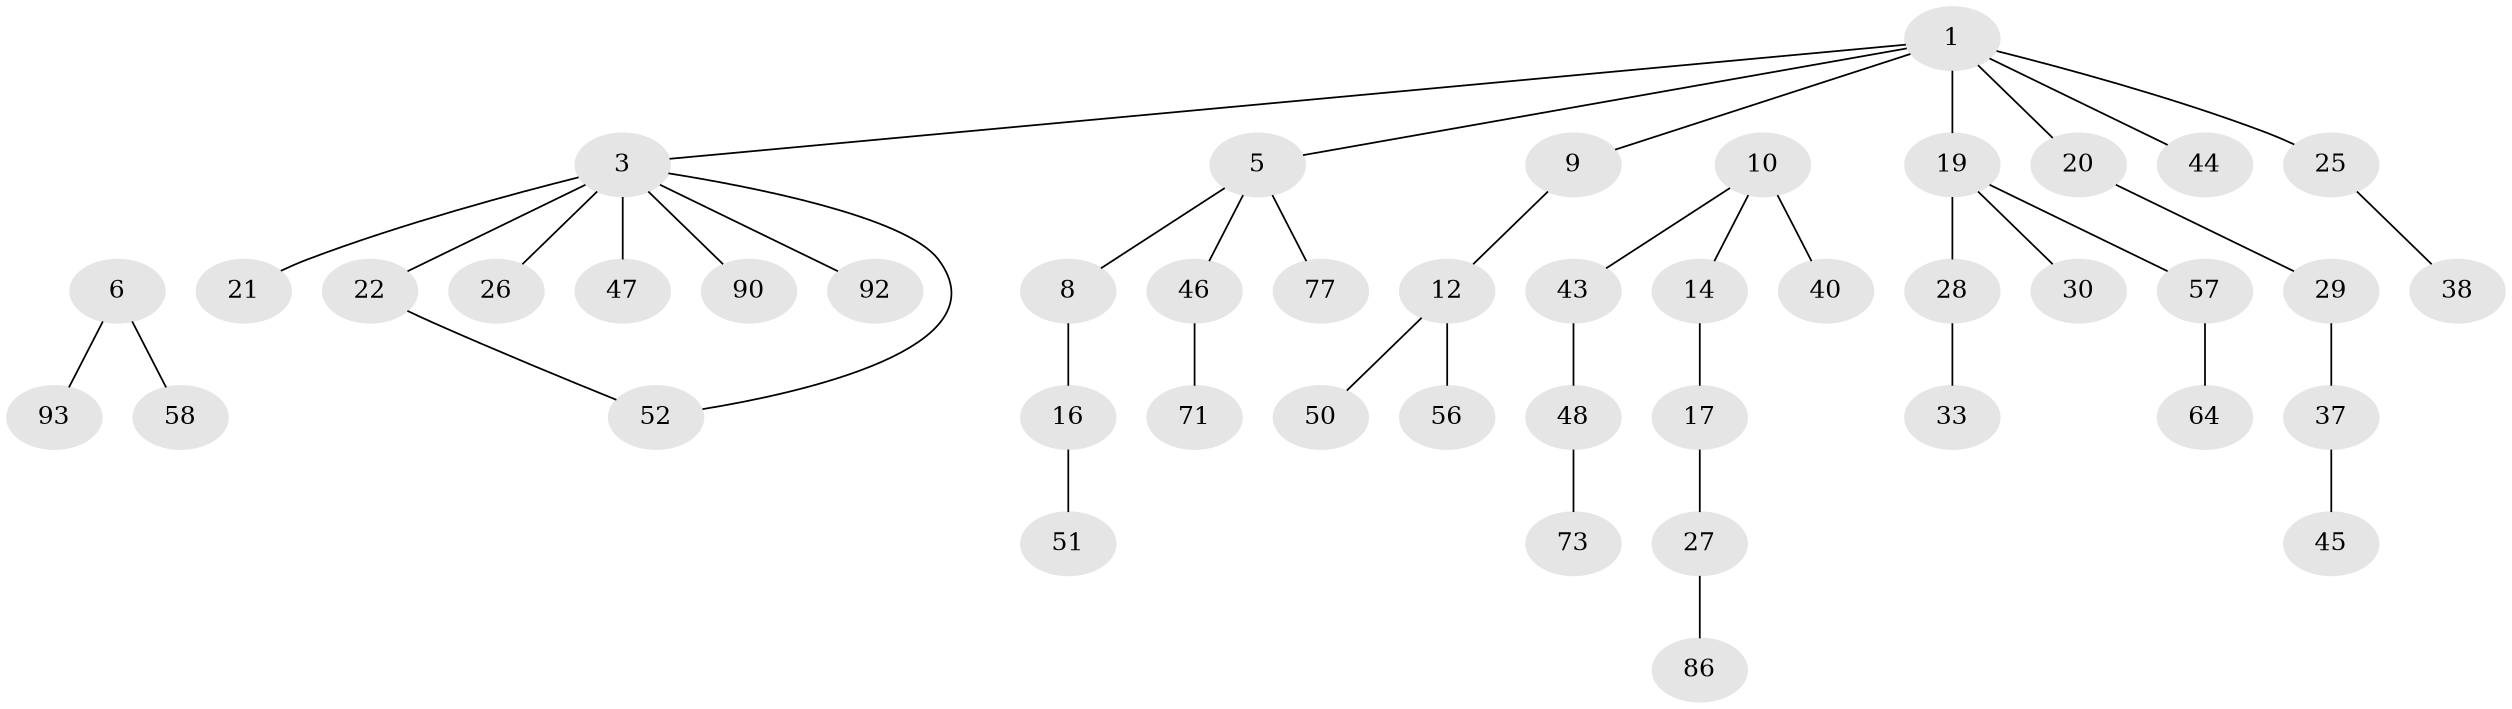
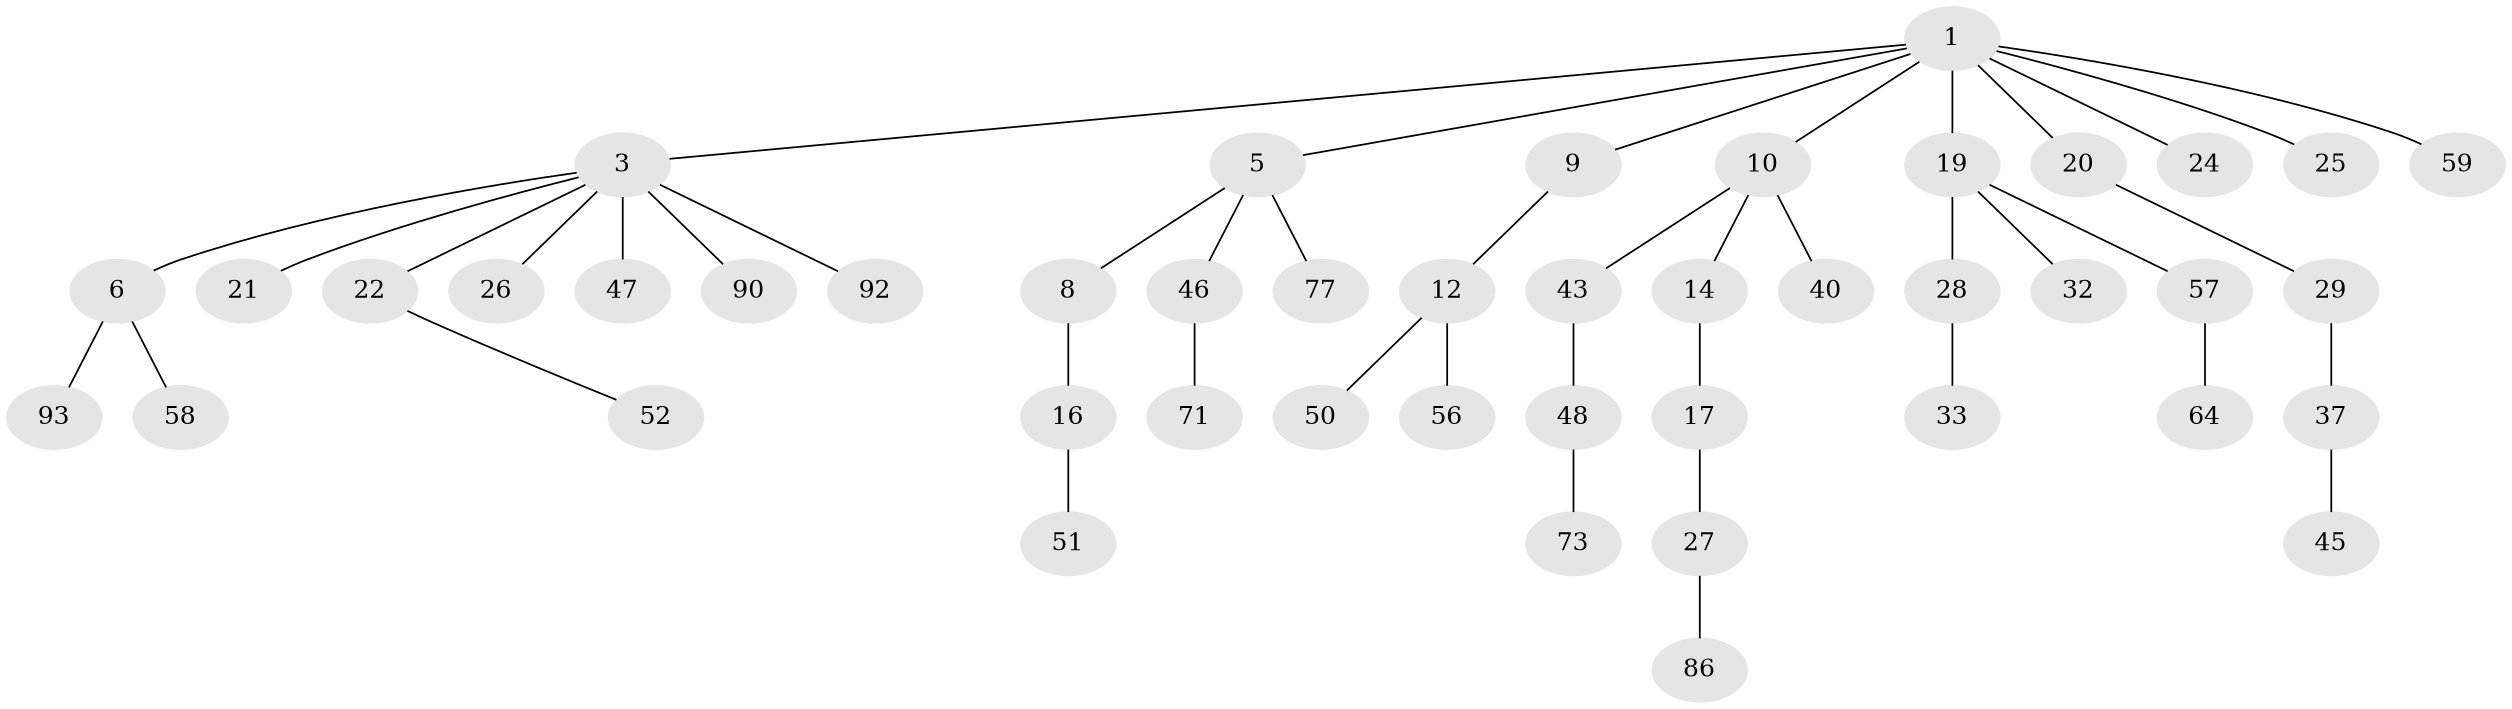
none -> (1857, 102)
(2205, 165) -> (2205, 165)
none -> (2458, 165)
(946, 277) -> (363, 211)
(2079, 291) -> (2079, 291)
(2458, 291) -> none
